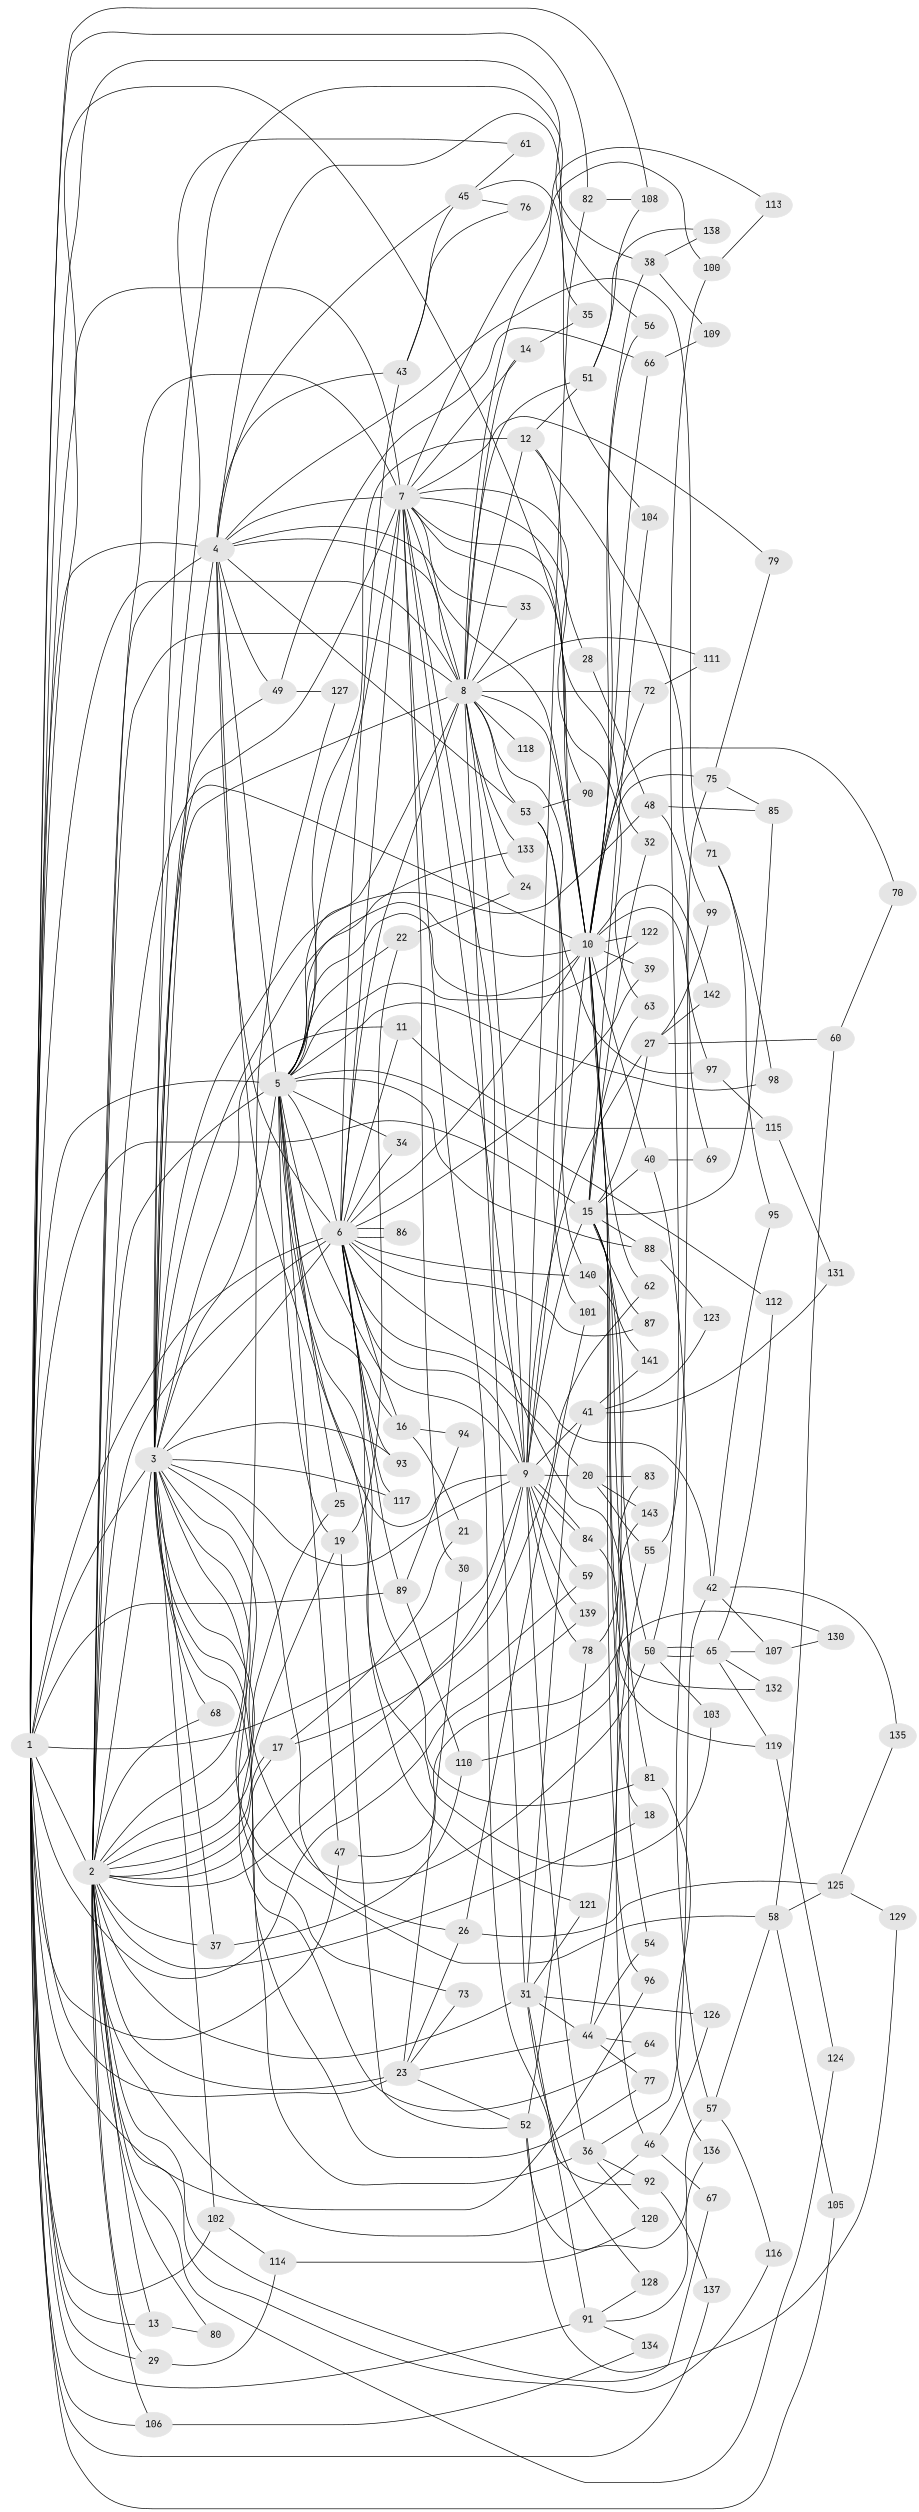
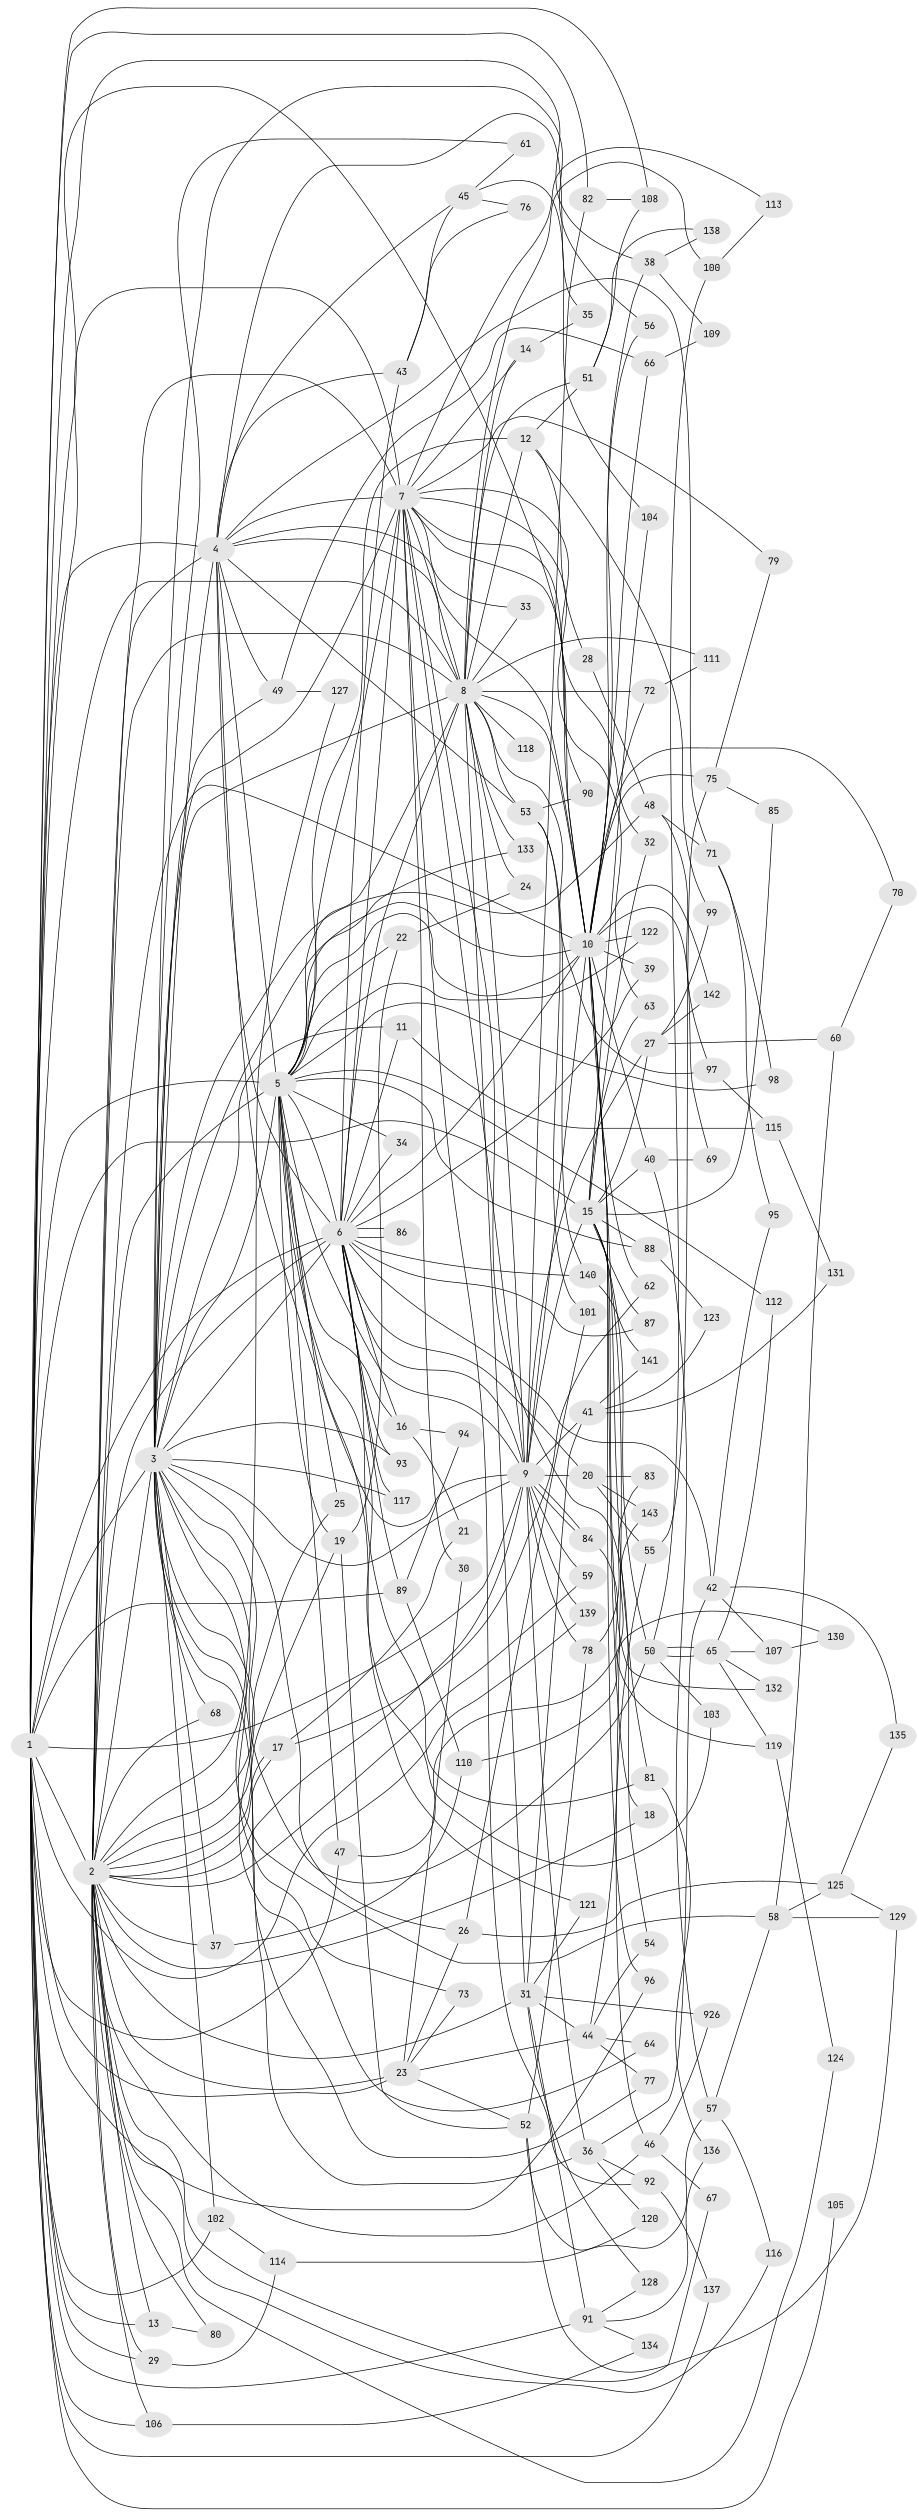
(712, 809) -> (681, 830)
(712, 2016) -> (712, 2016)
(805, 2062) -> (836, 1918)
